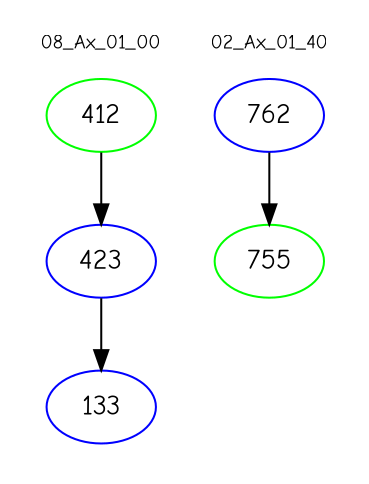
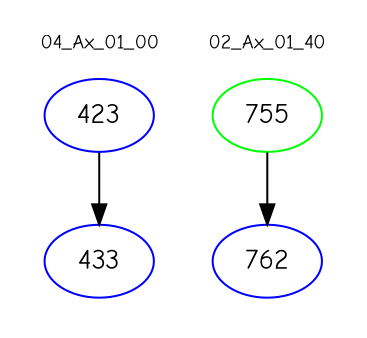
(101, 44) -> (100, 44)
(101, 115) -> none
(269, 178) -> (267, 178)
(101, 407) -> (99, 261)
